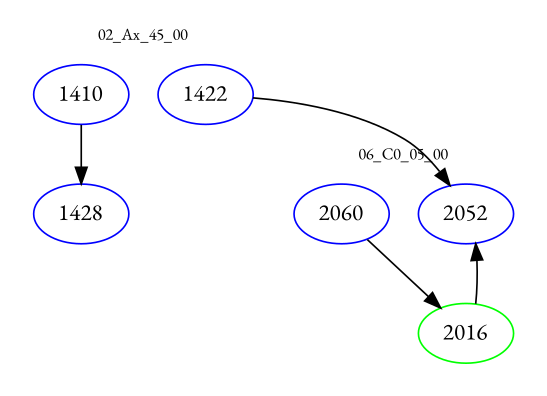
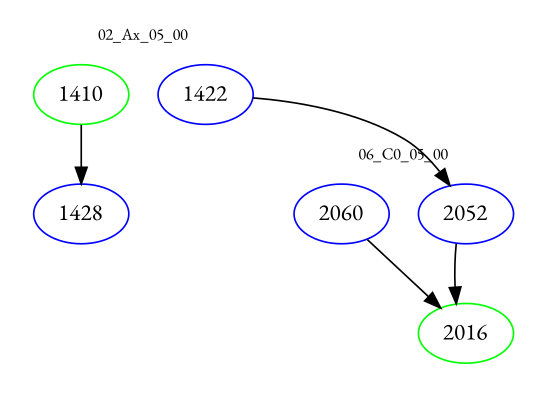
(143, 36) -> (143, 36)
(81, 95) -> (81, 95)
(477, 282) -> (455, 265)
